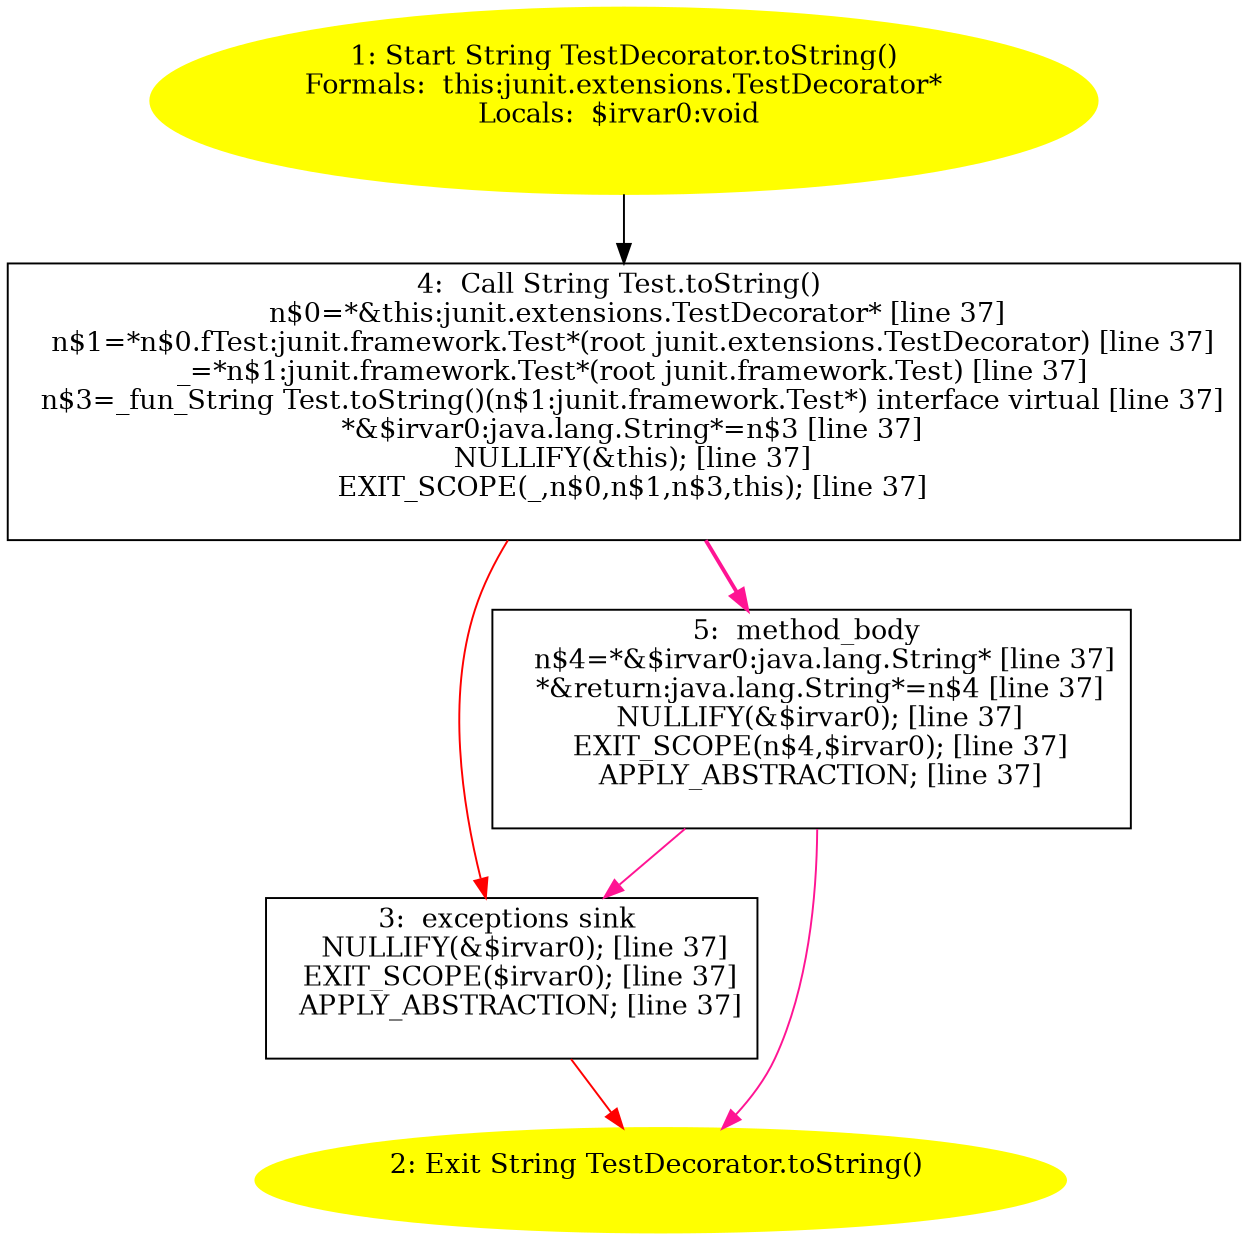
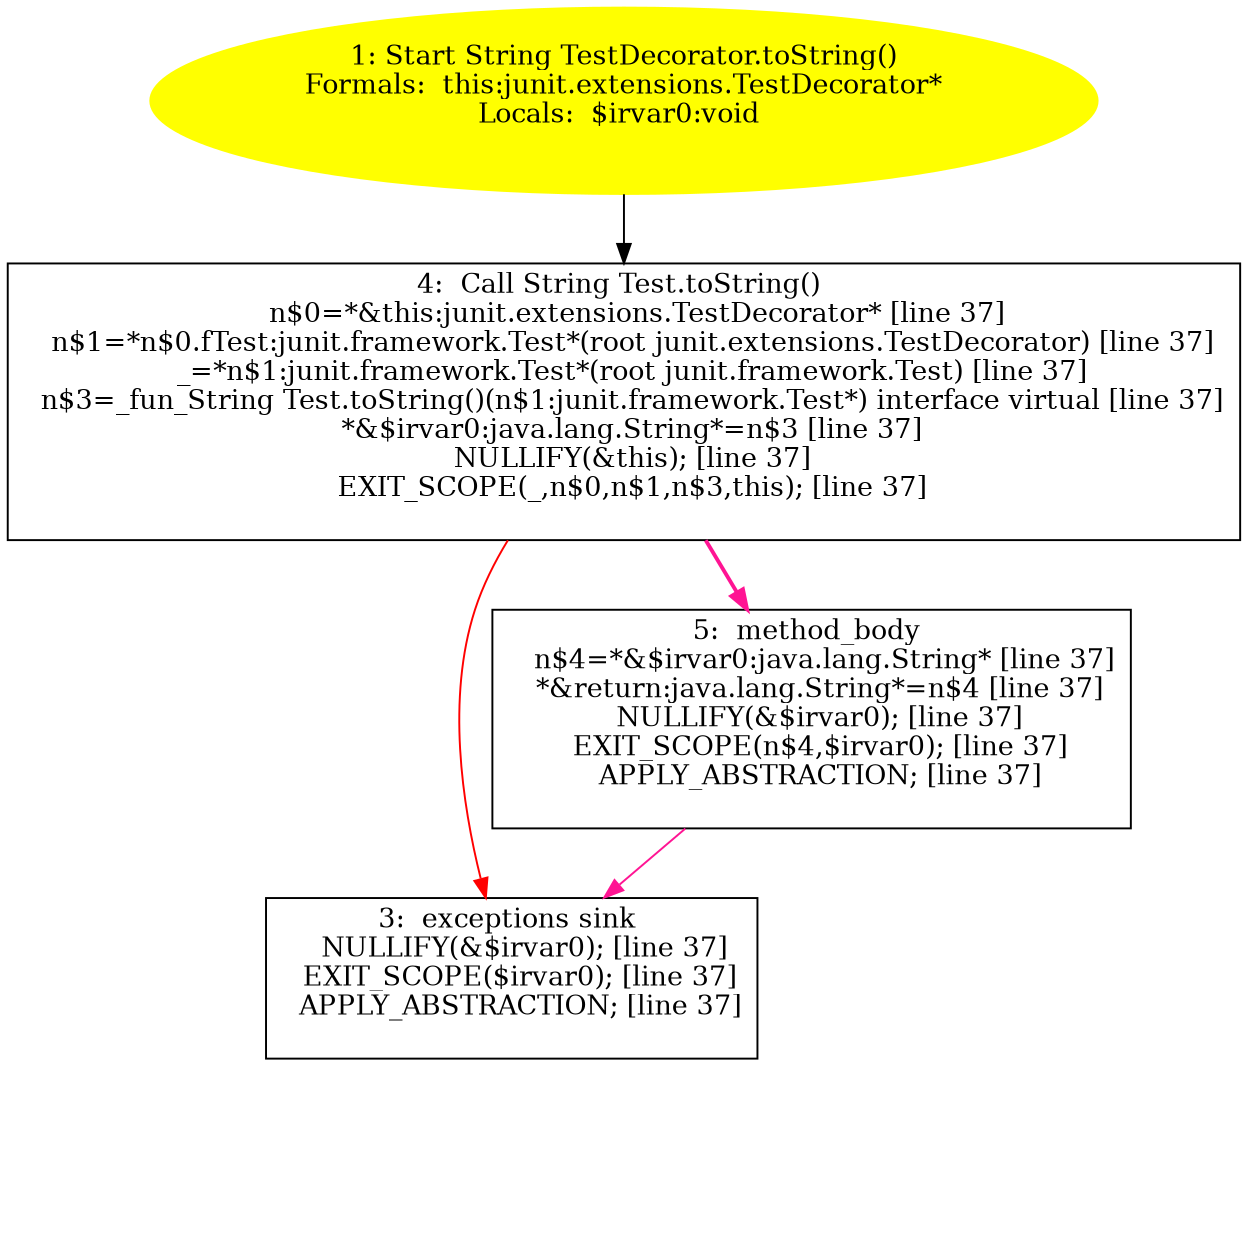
(661, 1180) -> none
